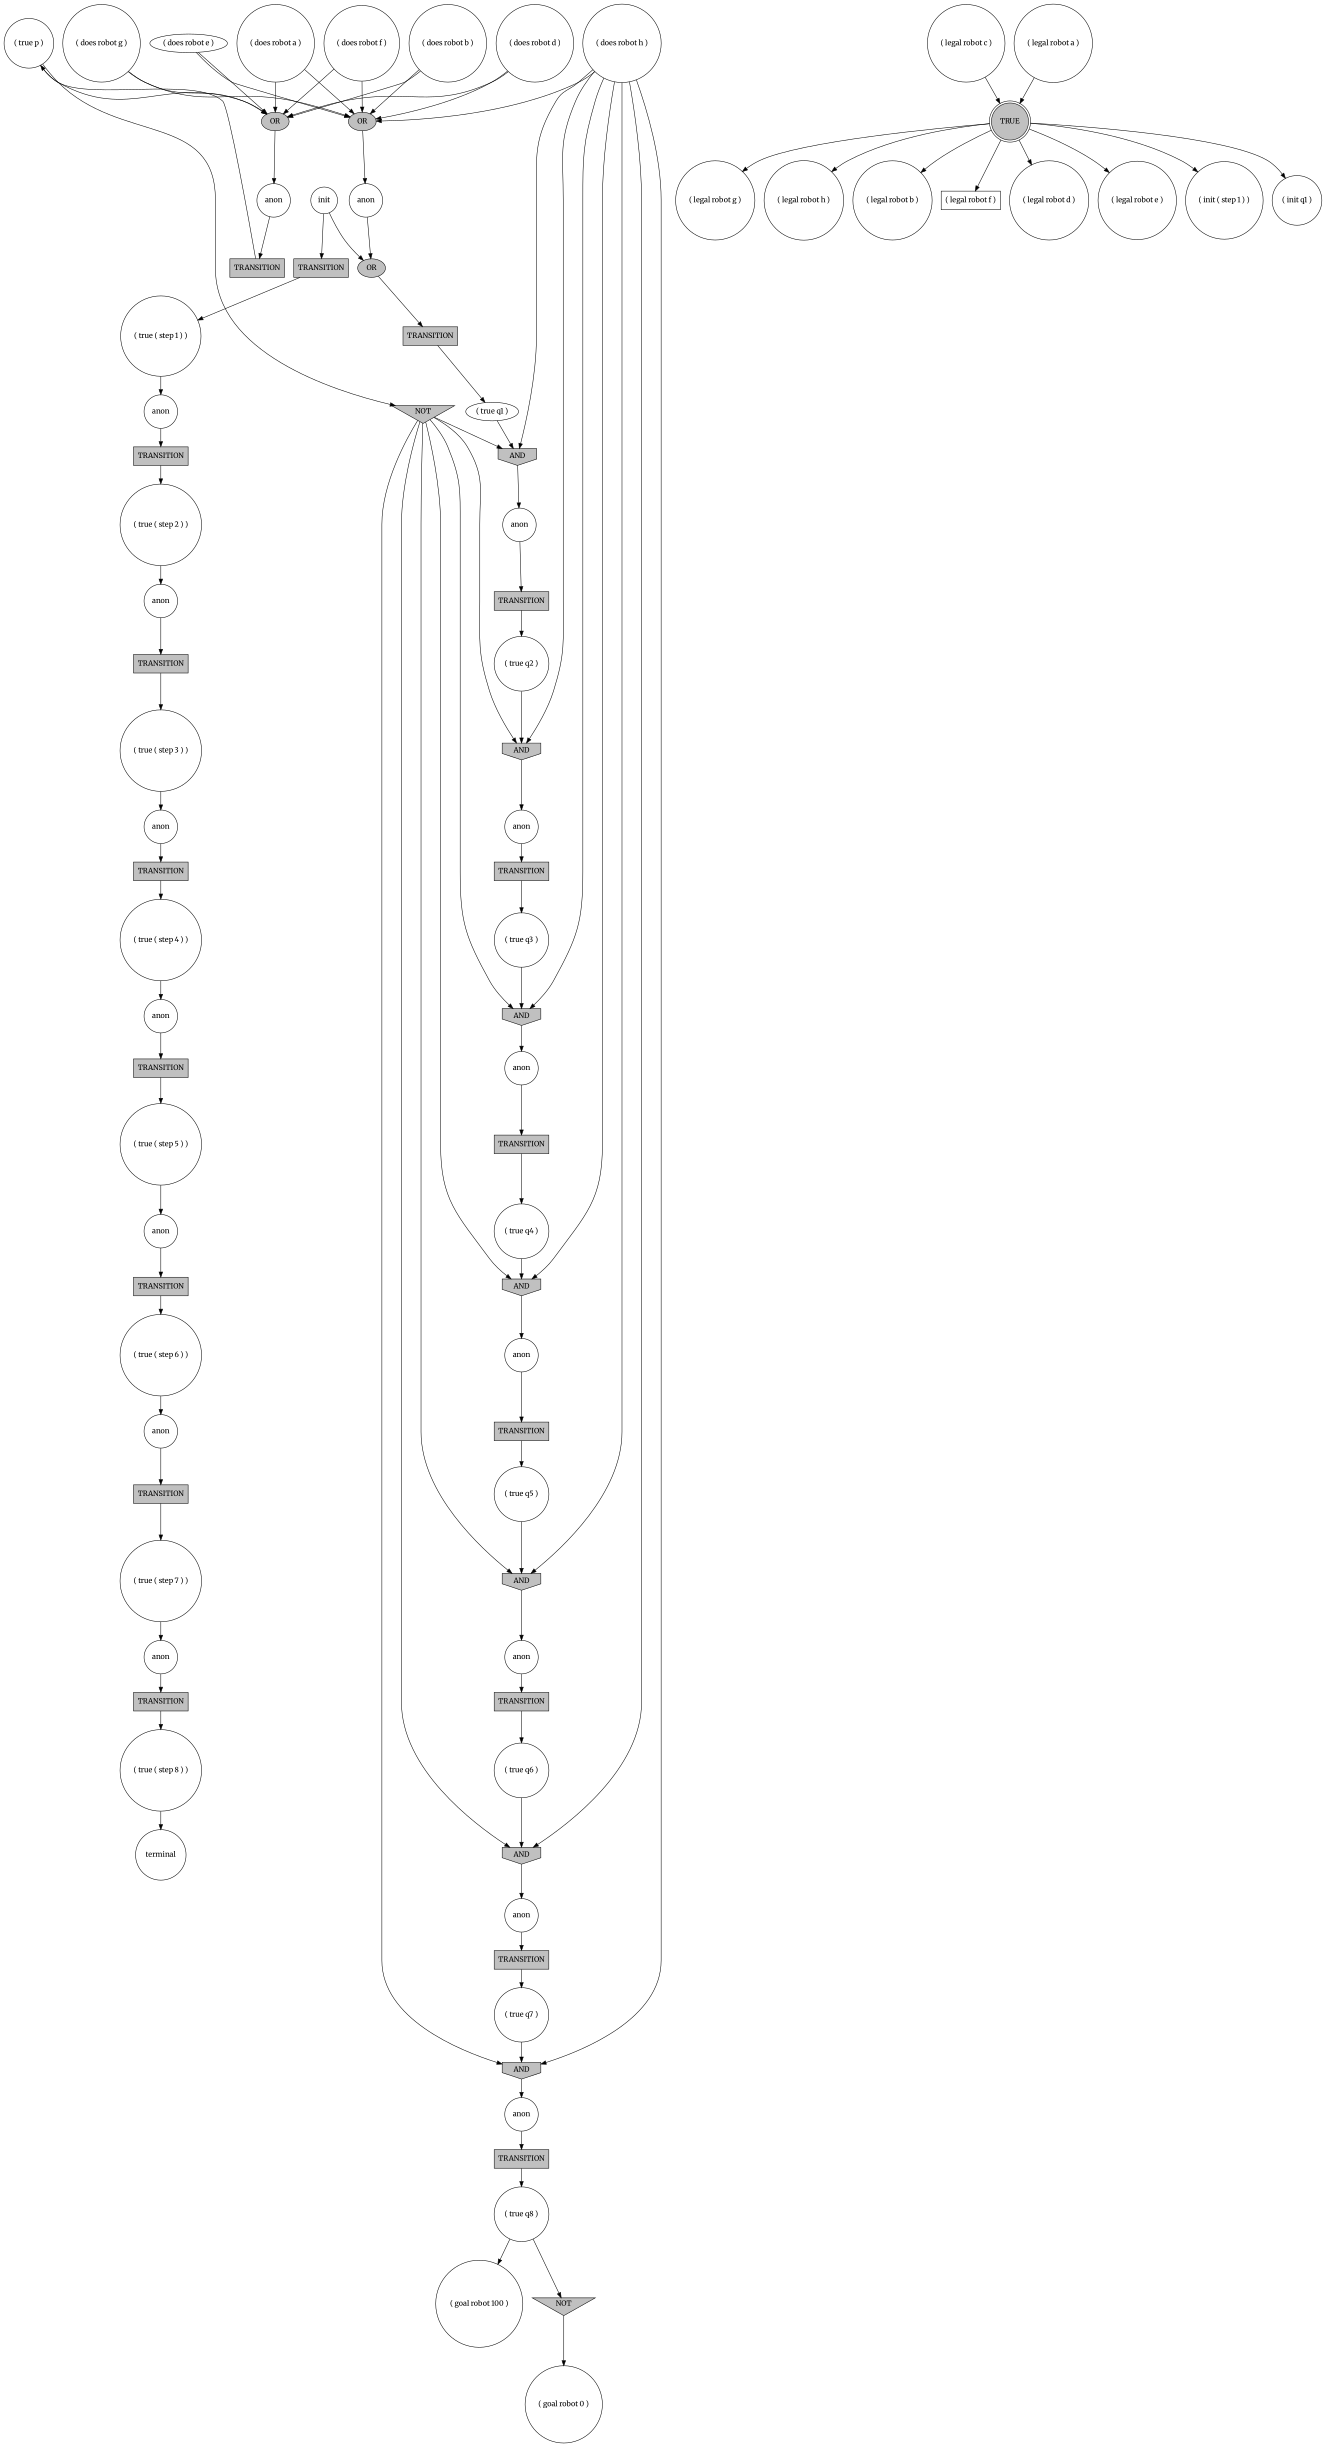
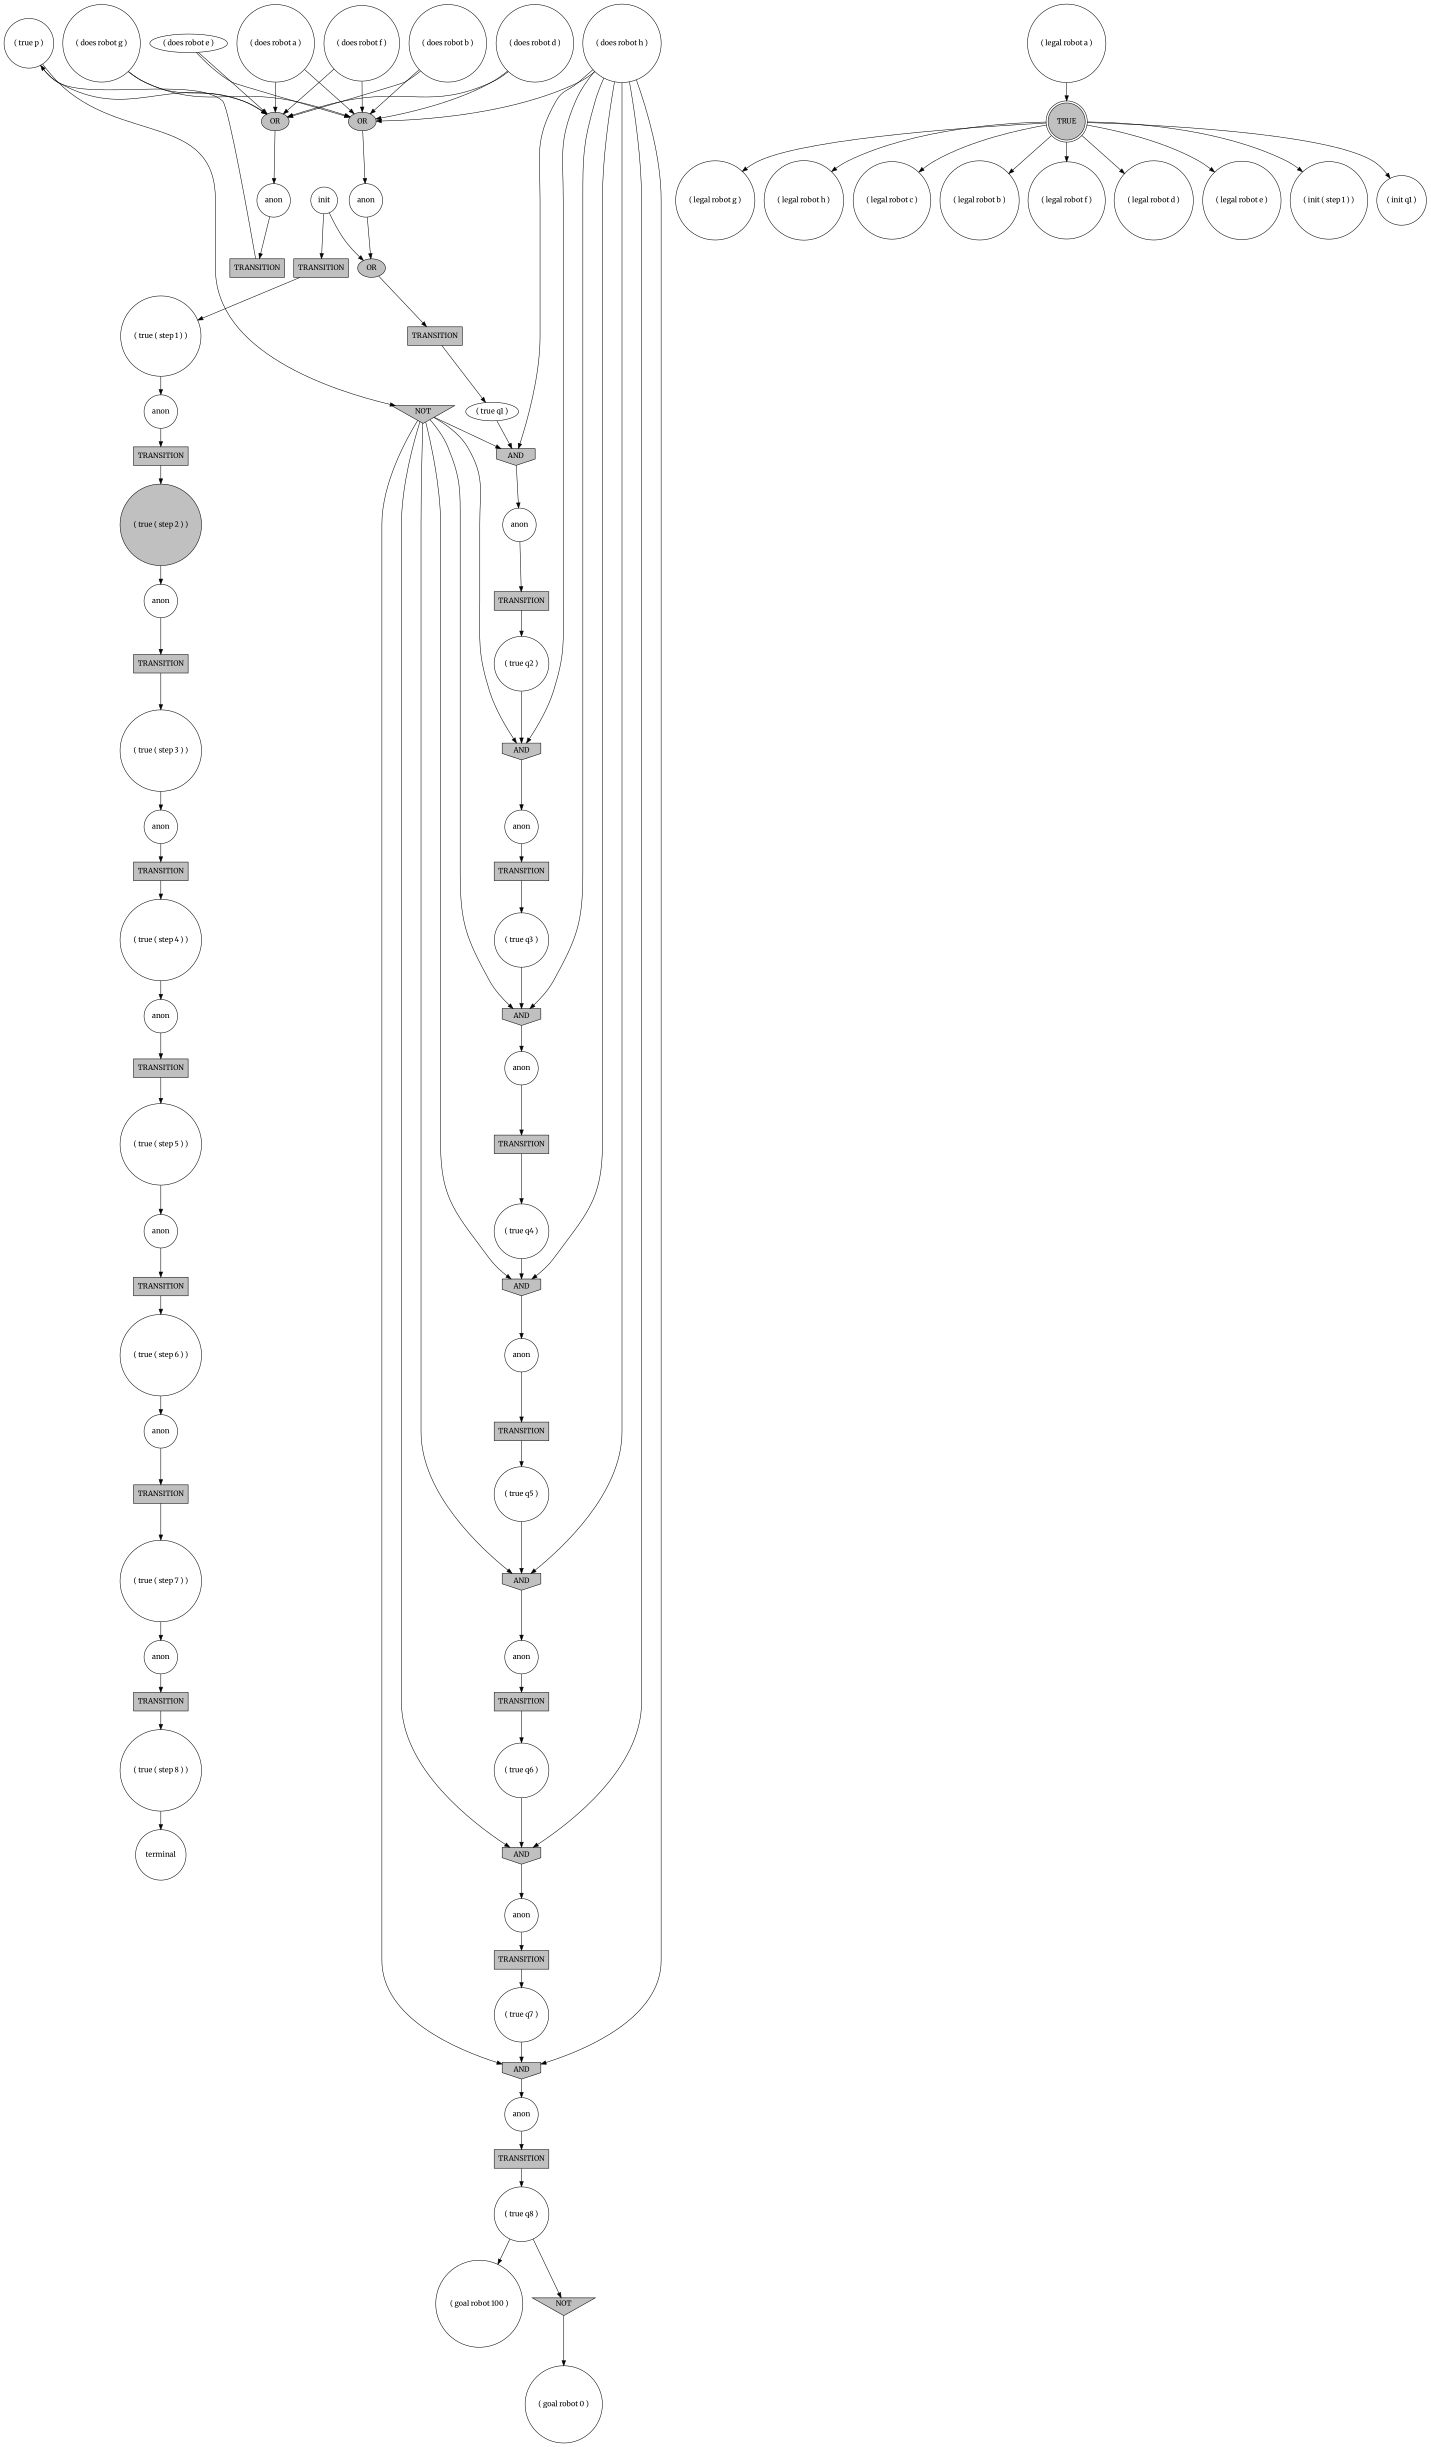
(991, 88) -> (982, 141)
(971, 200) -> (1067, 200)
(161, 525) -> (161, 525)
